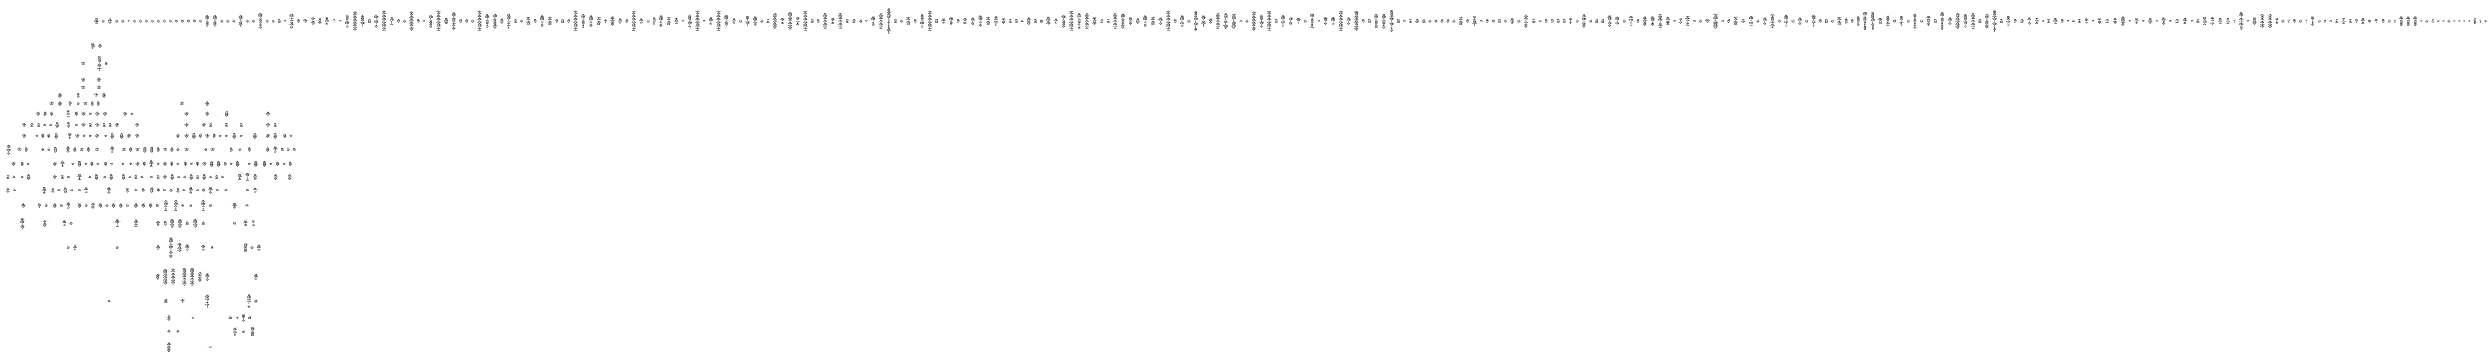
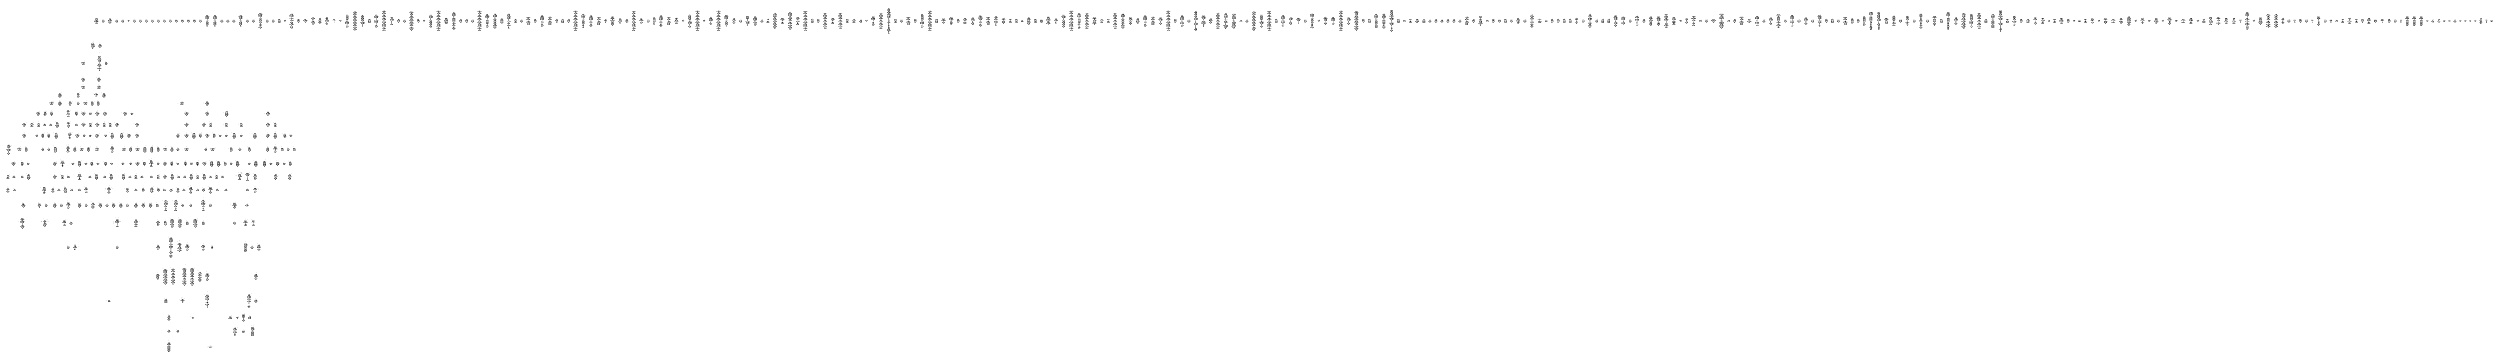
none -> (1436, 21)
